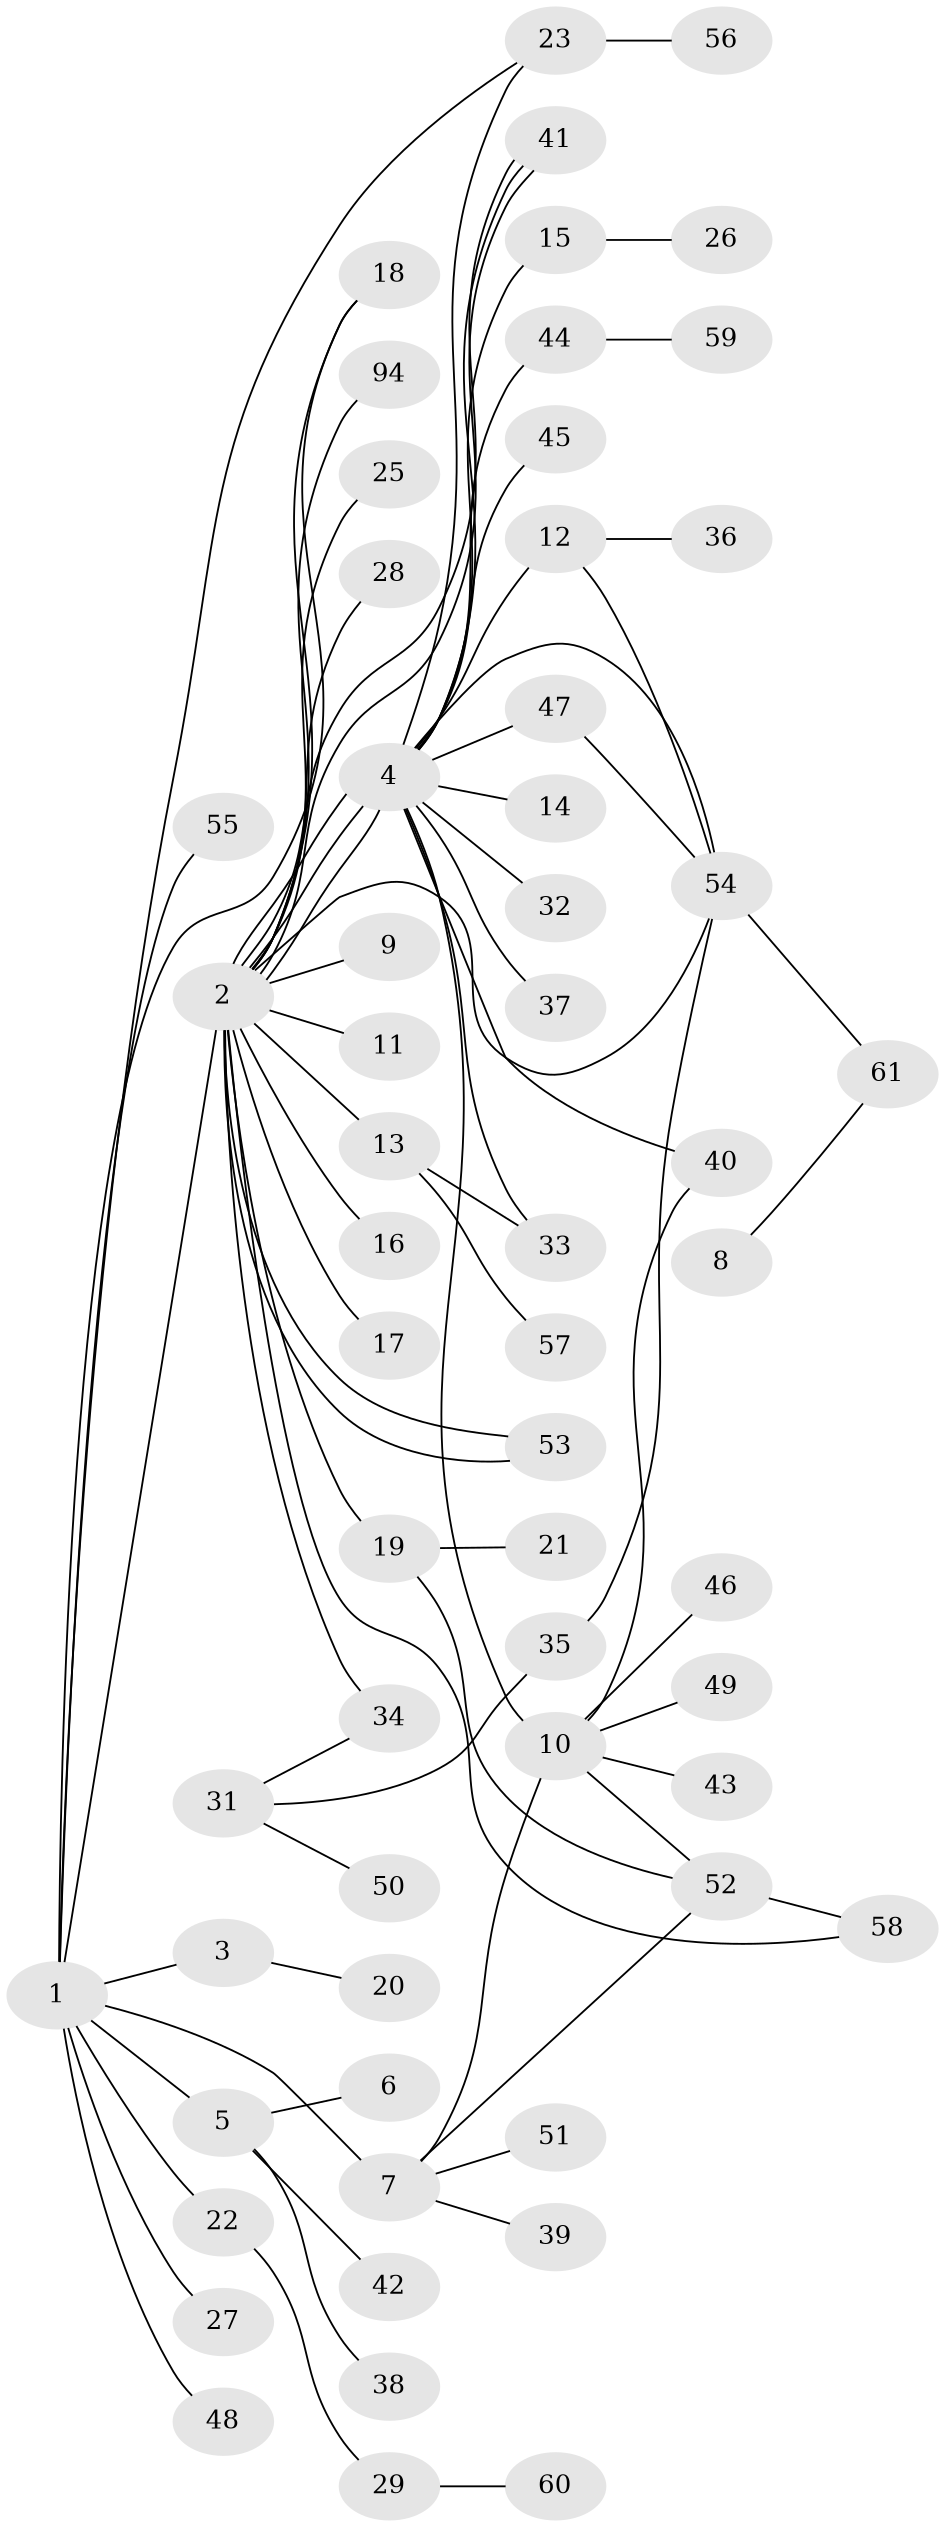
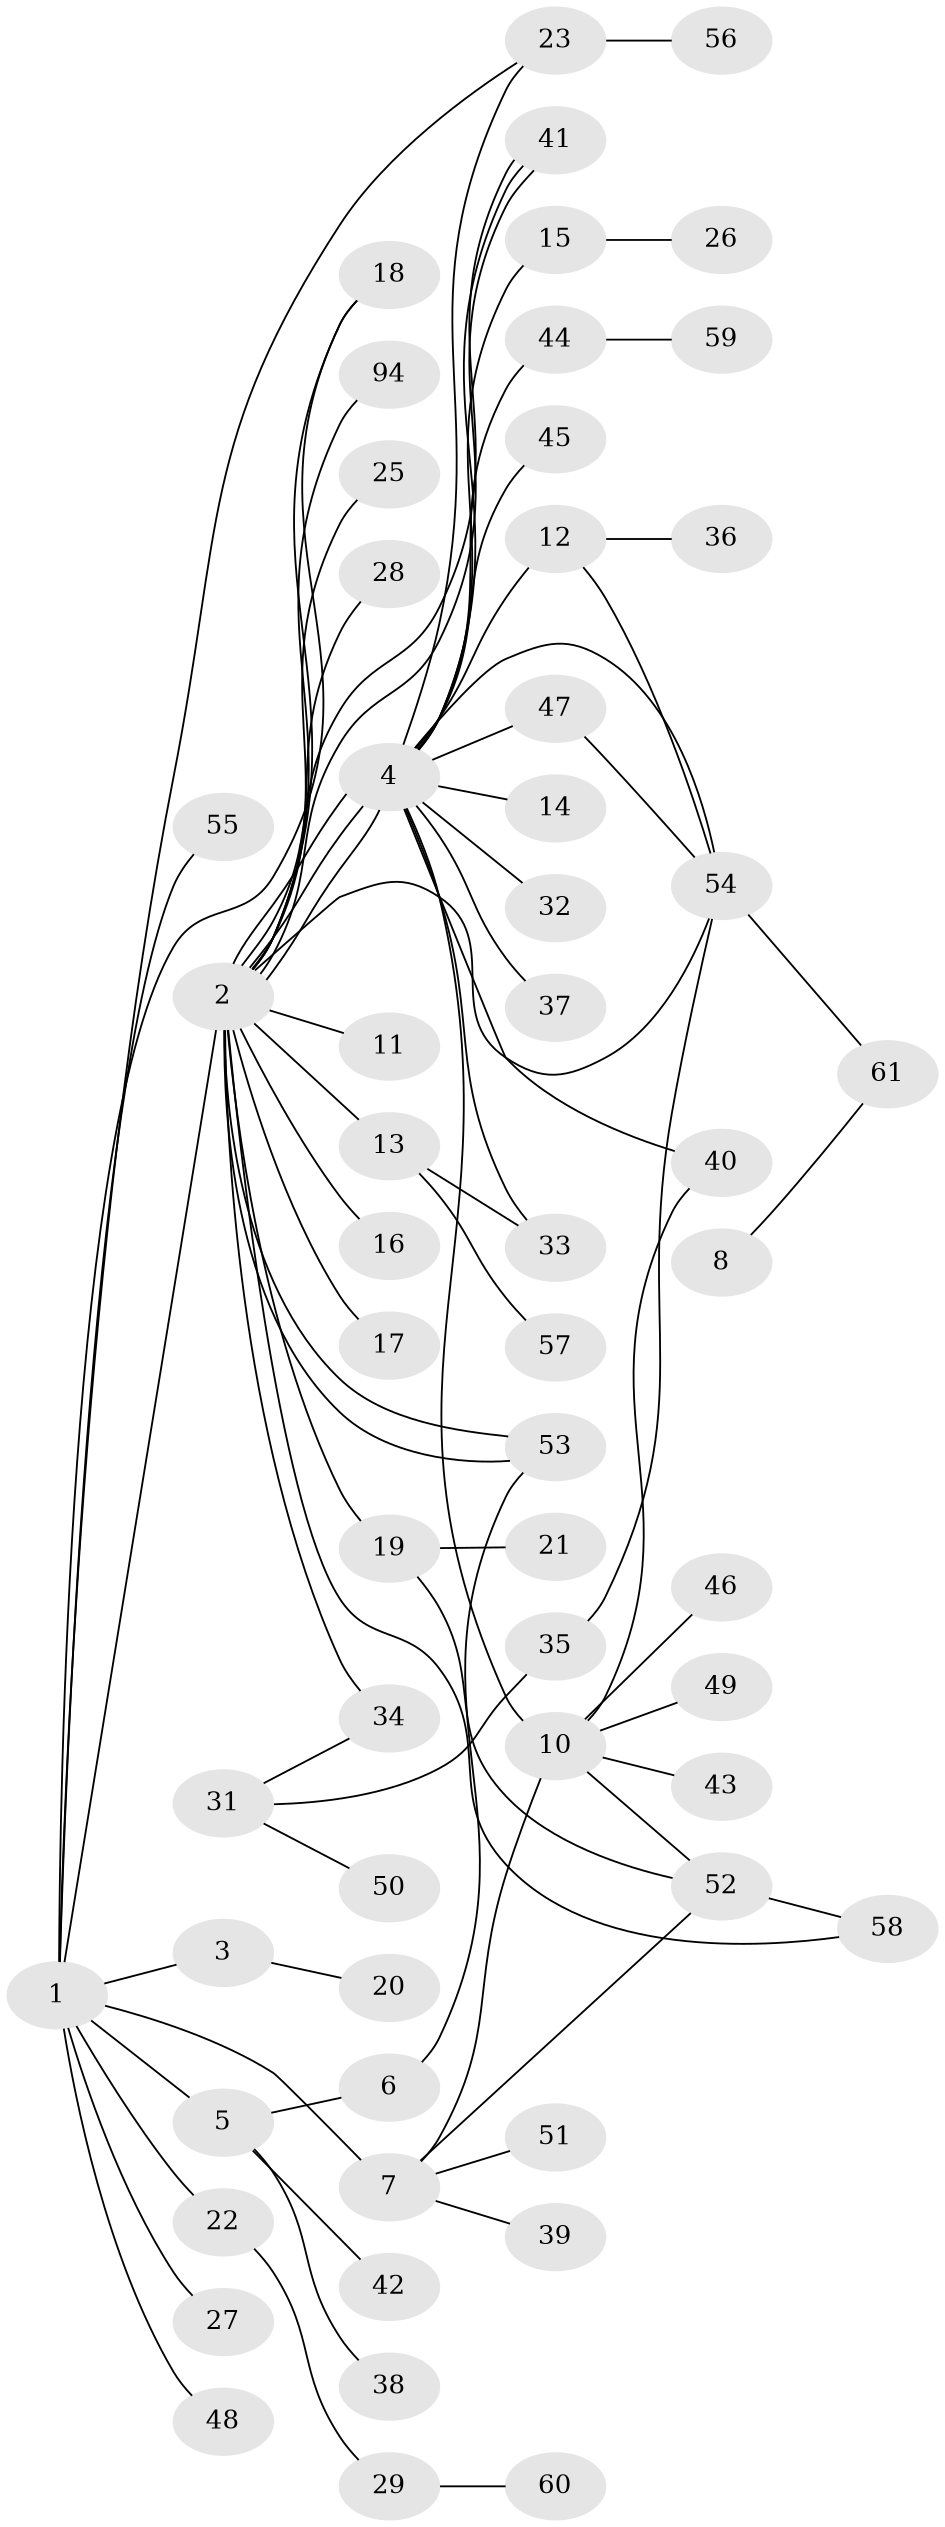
(389, 947) -> none
none -> (479, 1859)
